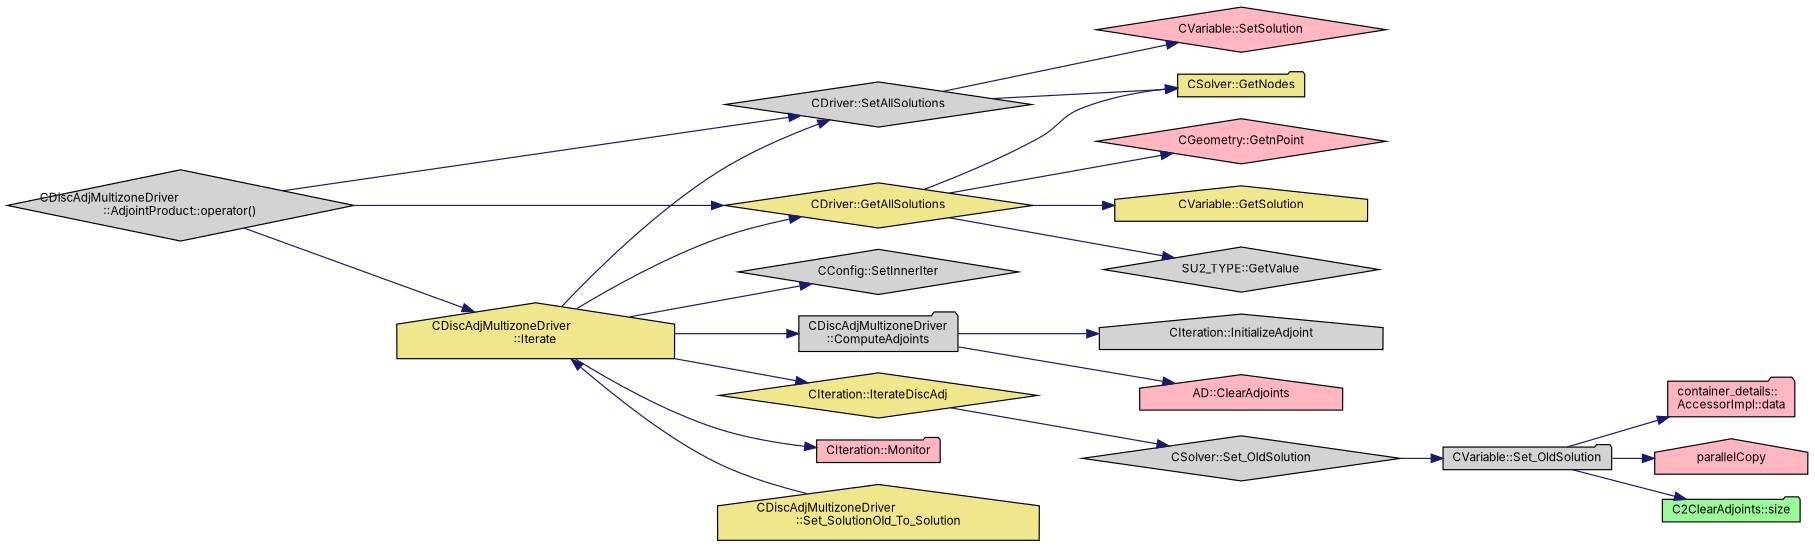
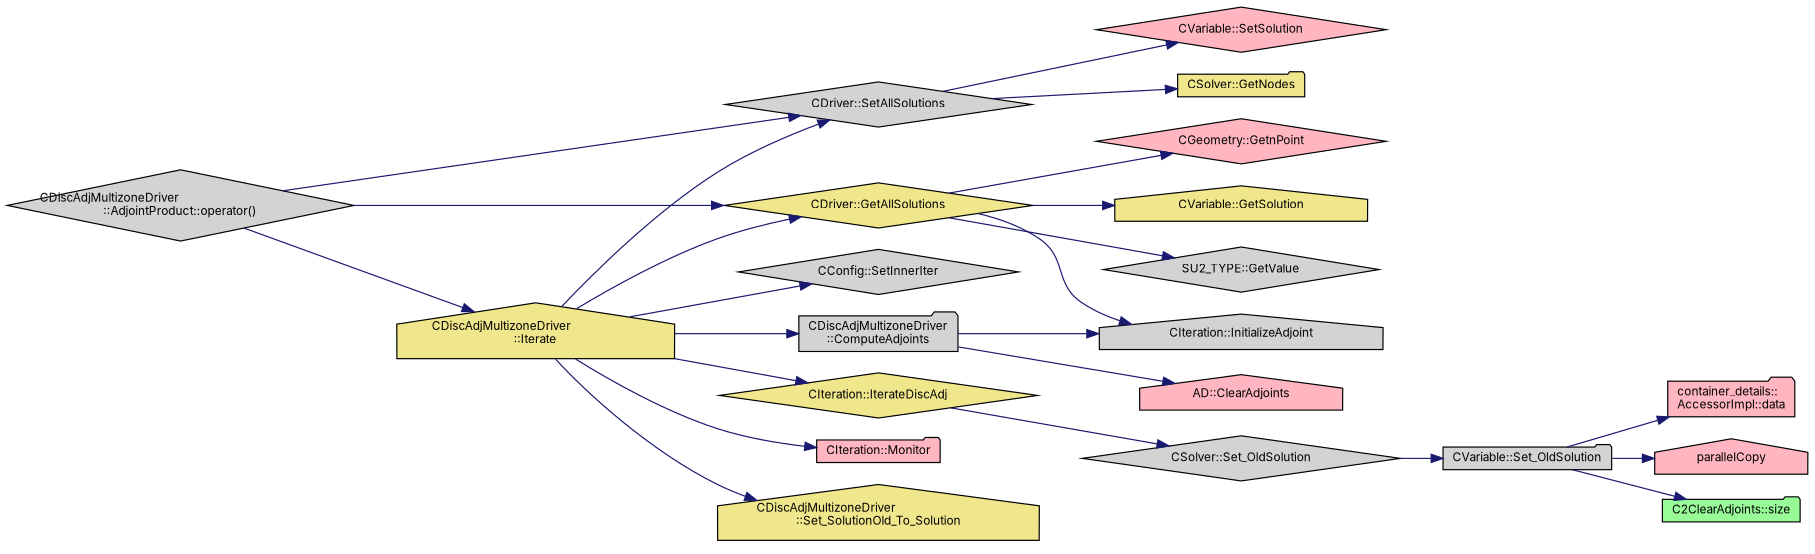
(1044, 135) -> (1056, 259)
(686, 445) -> (643, 438)
